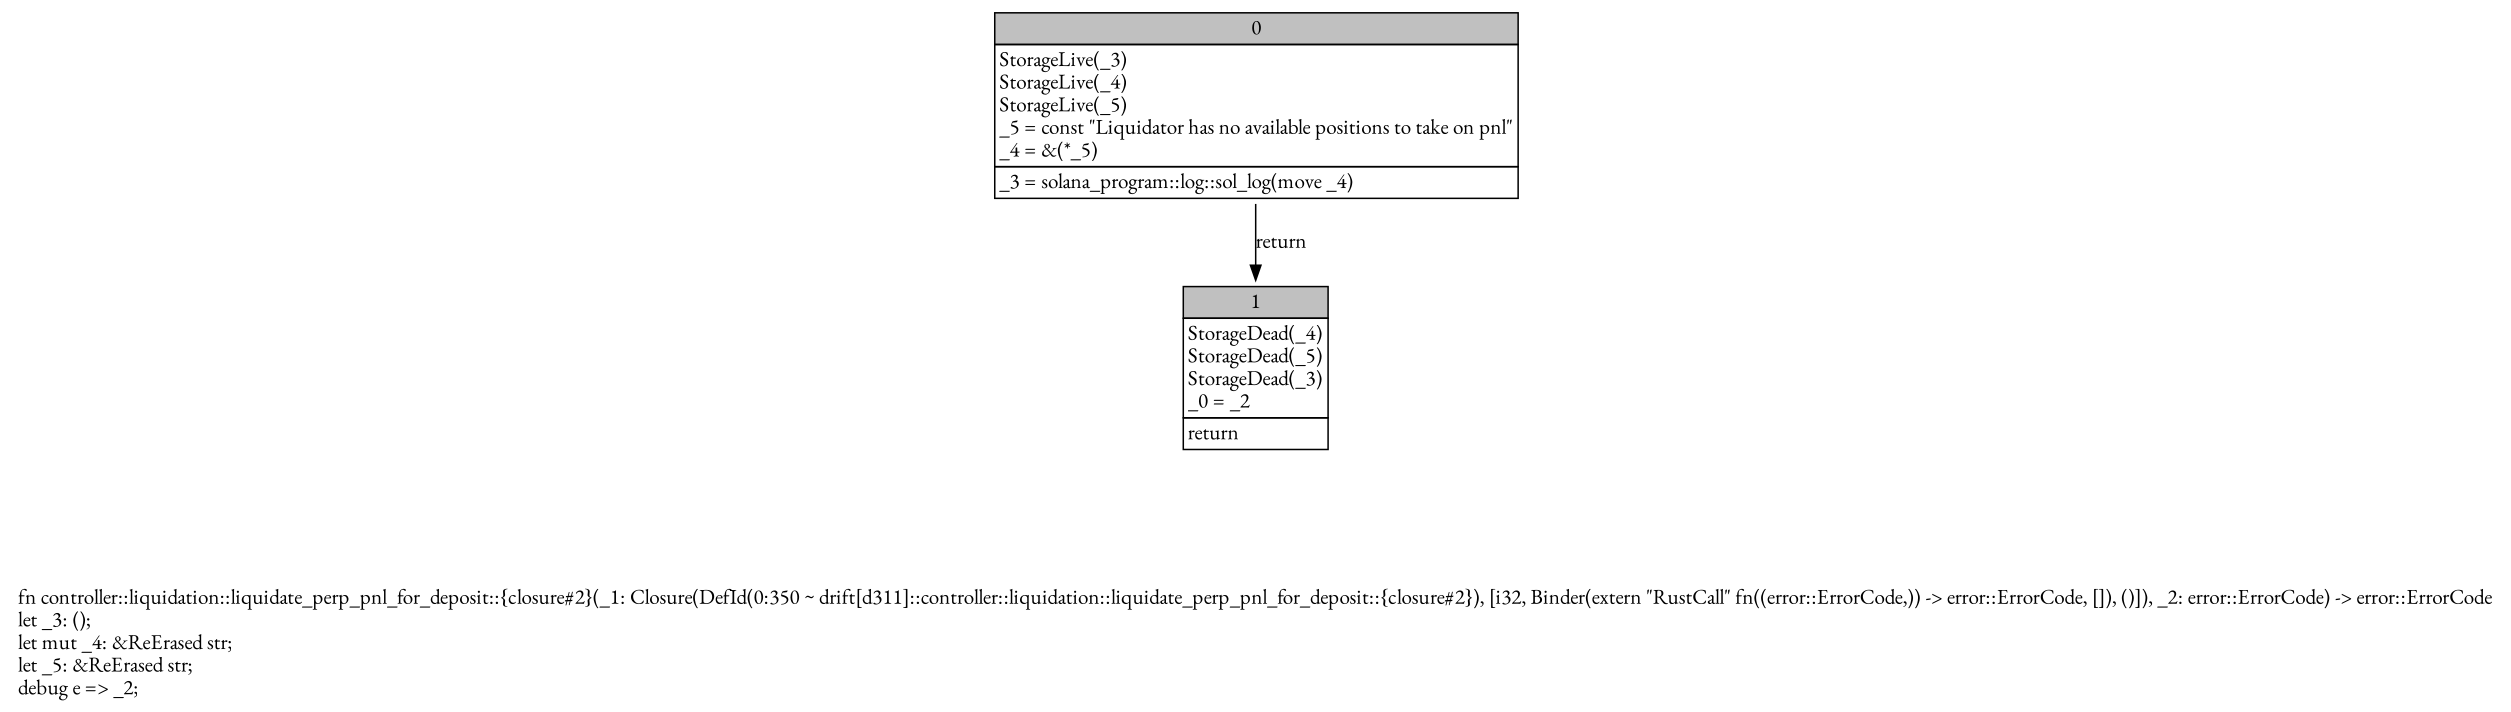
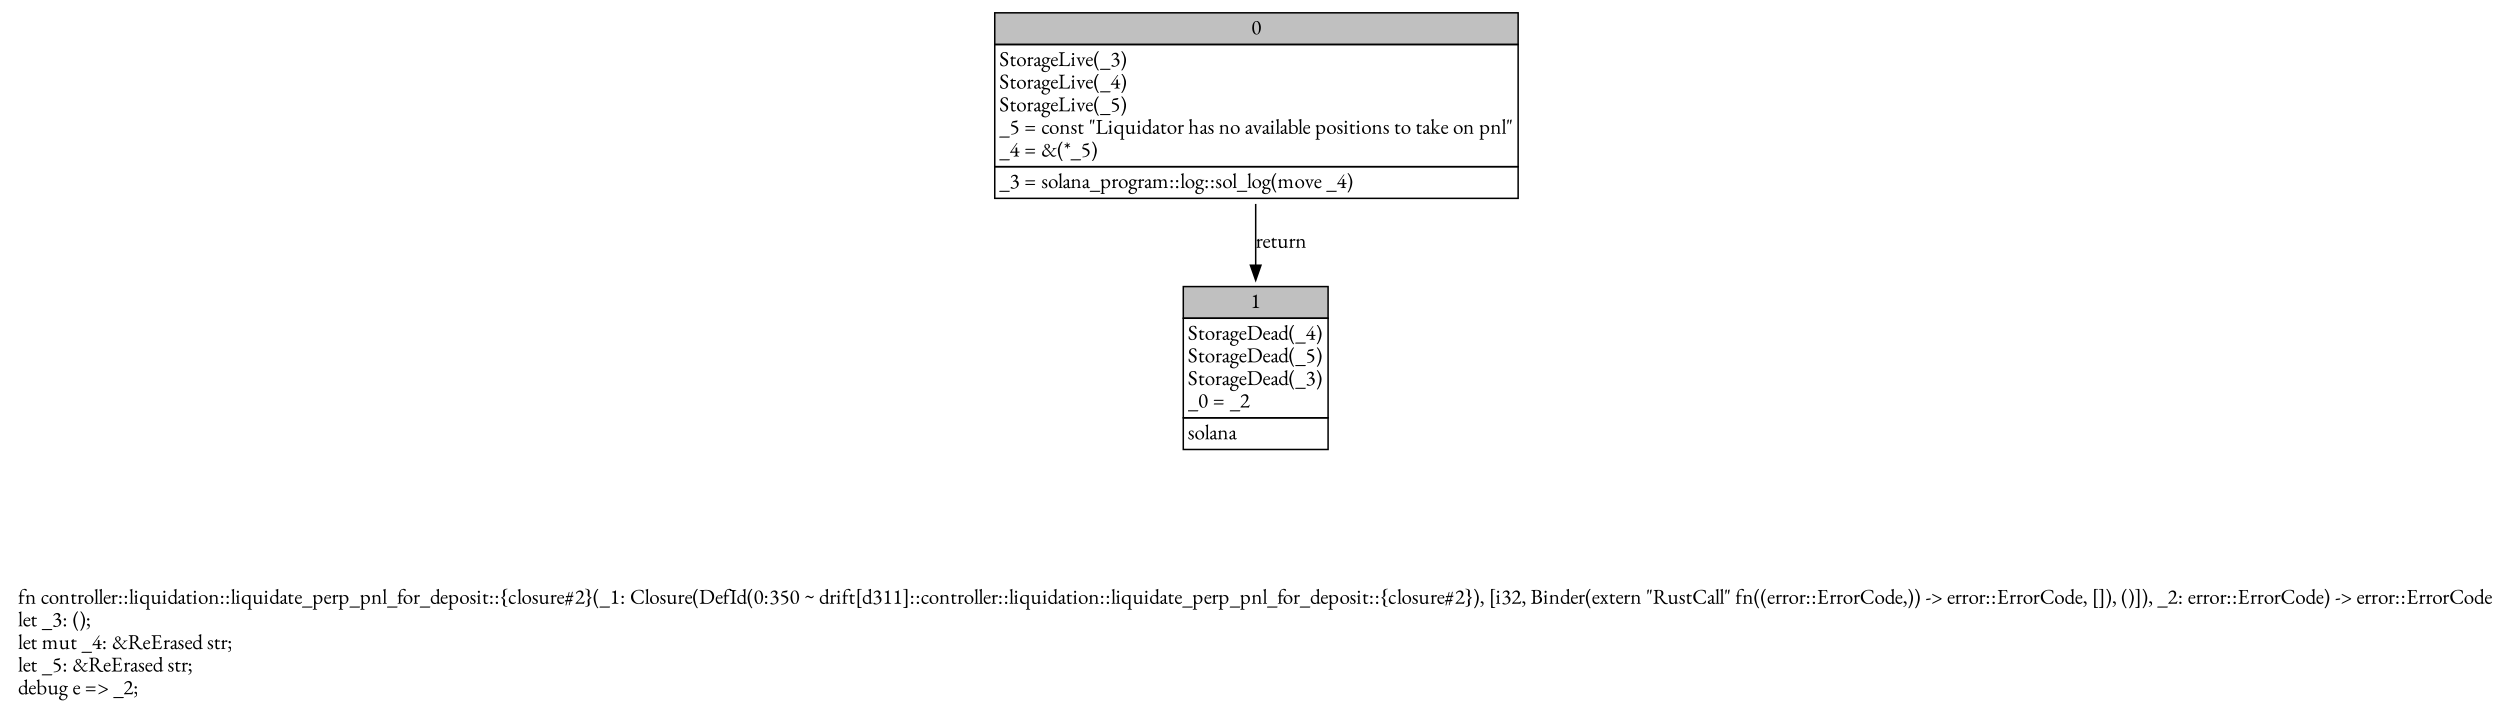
(1213, 433) -> (1213, 433)
